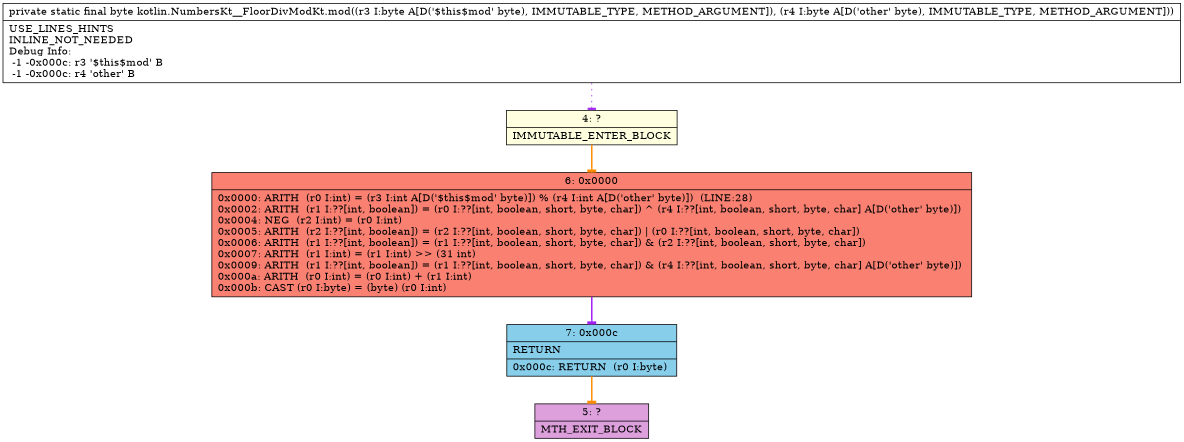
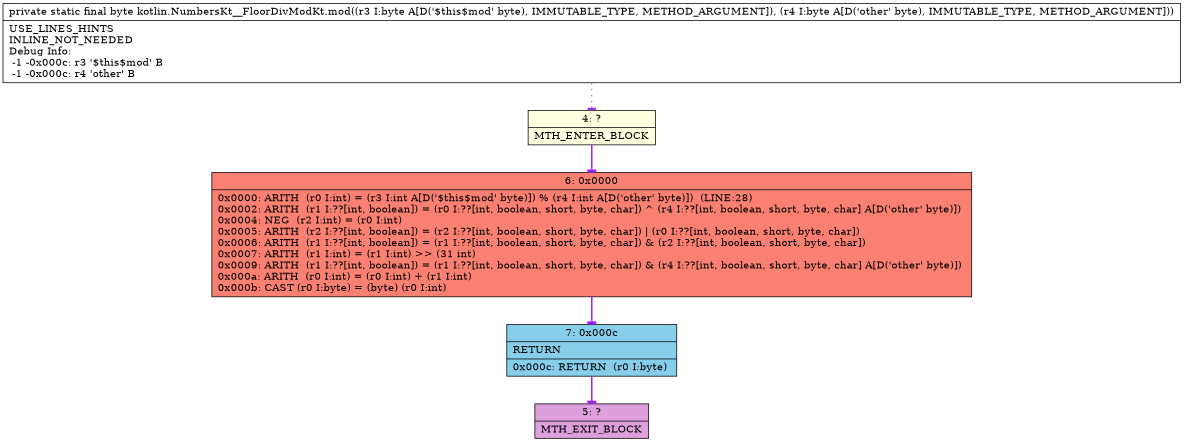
(592, 136) -> (592, 136)
(592, 157) -> (592, 157)
(592, 388) -> (592, 388)
